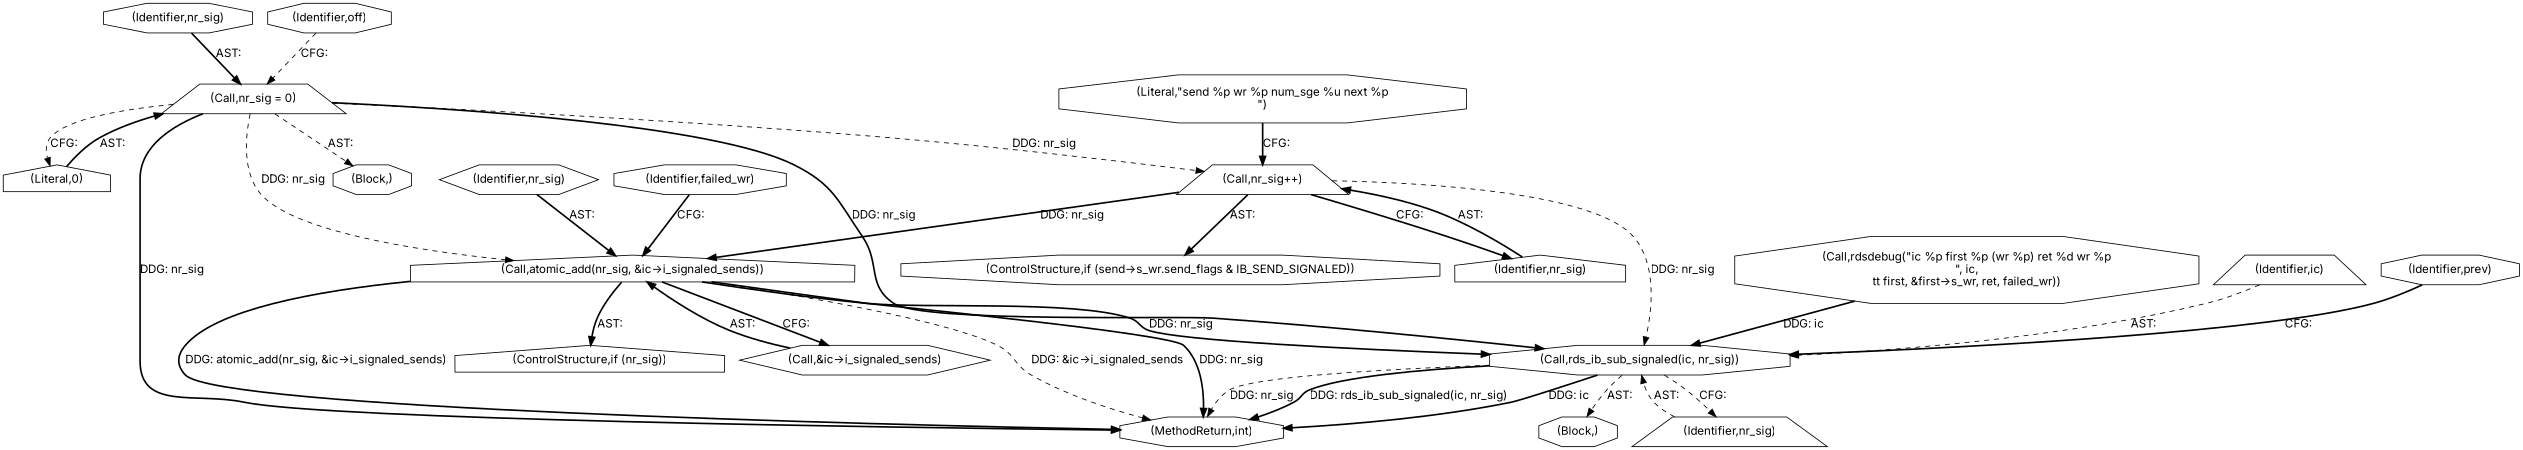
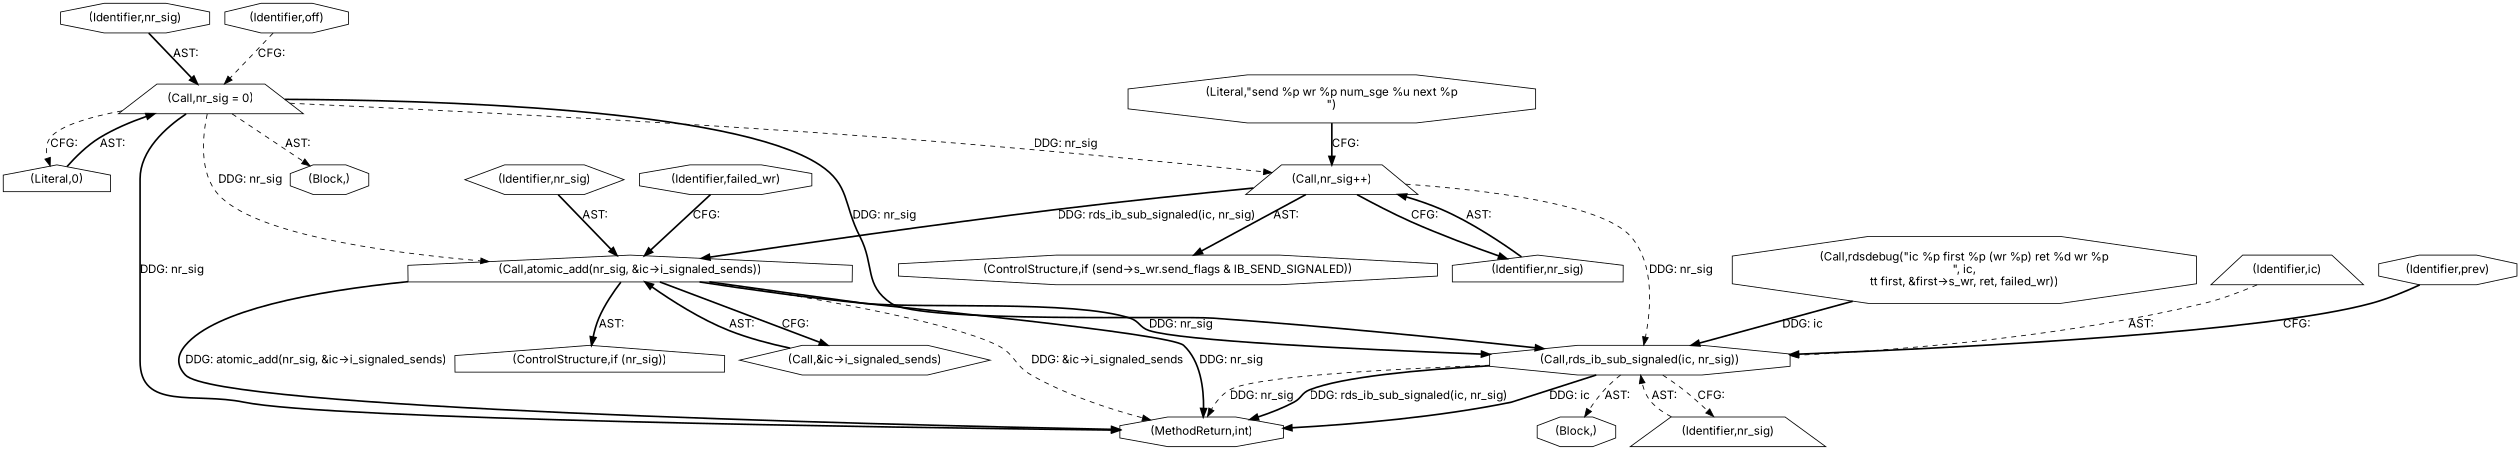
(1072, 216) -> (1157, 216)
